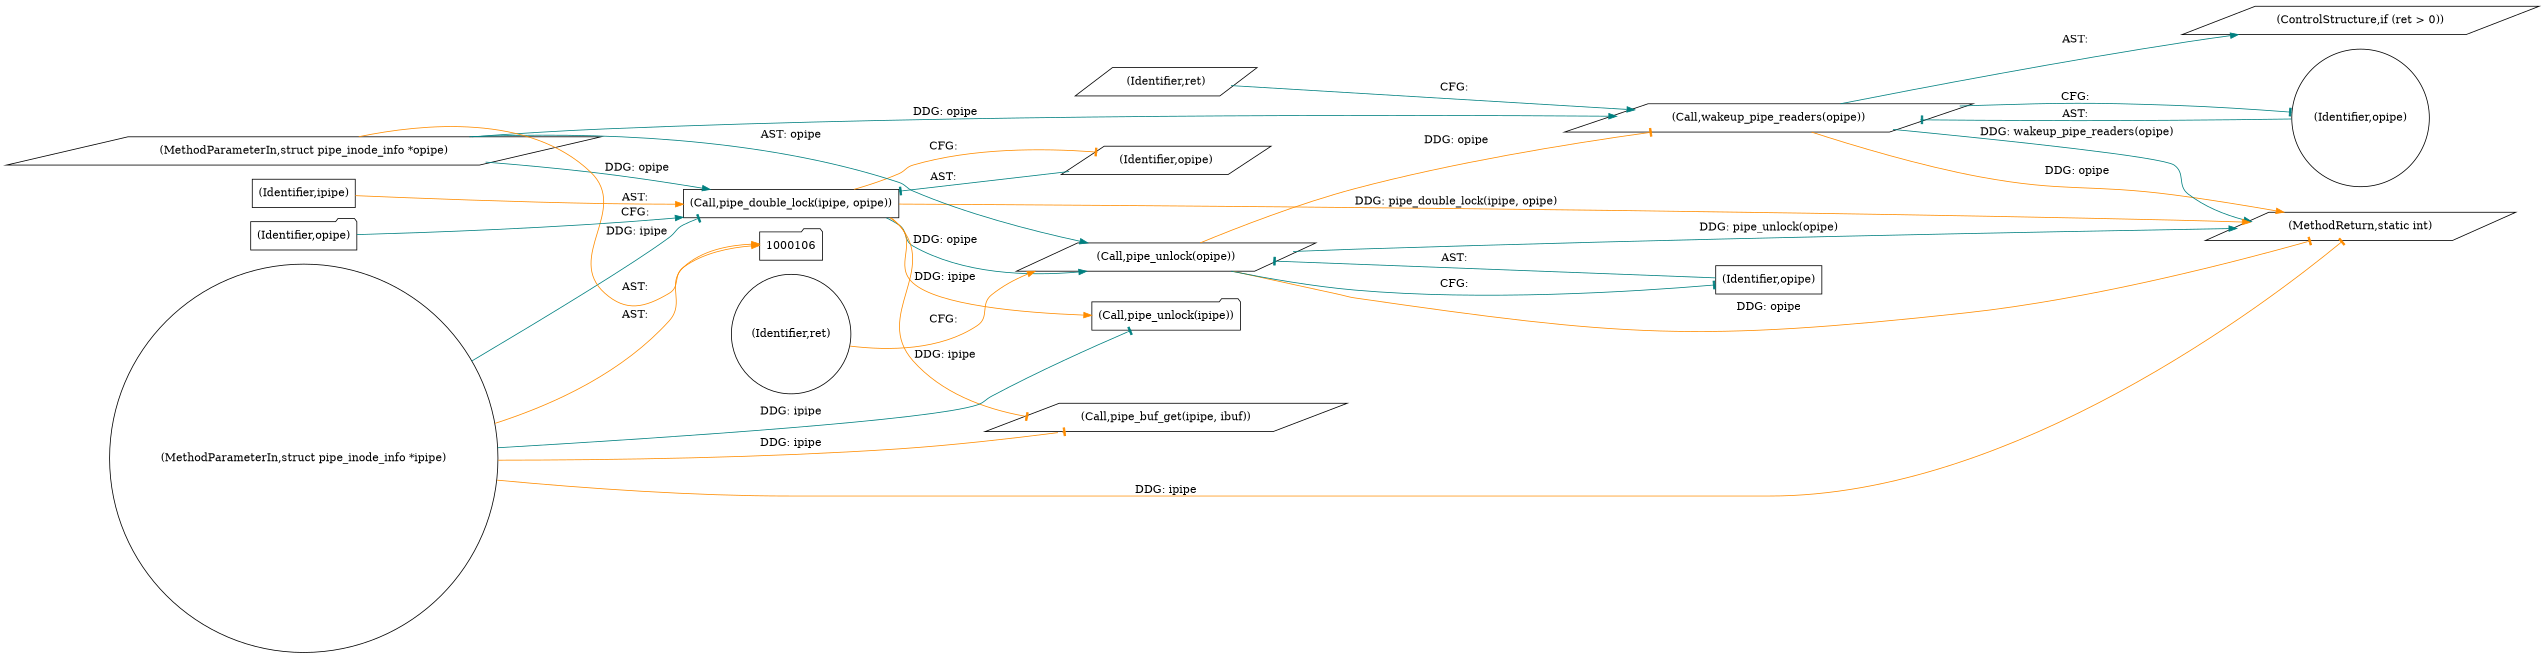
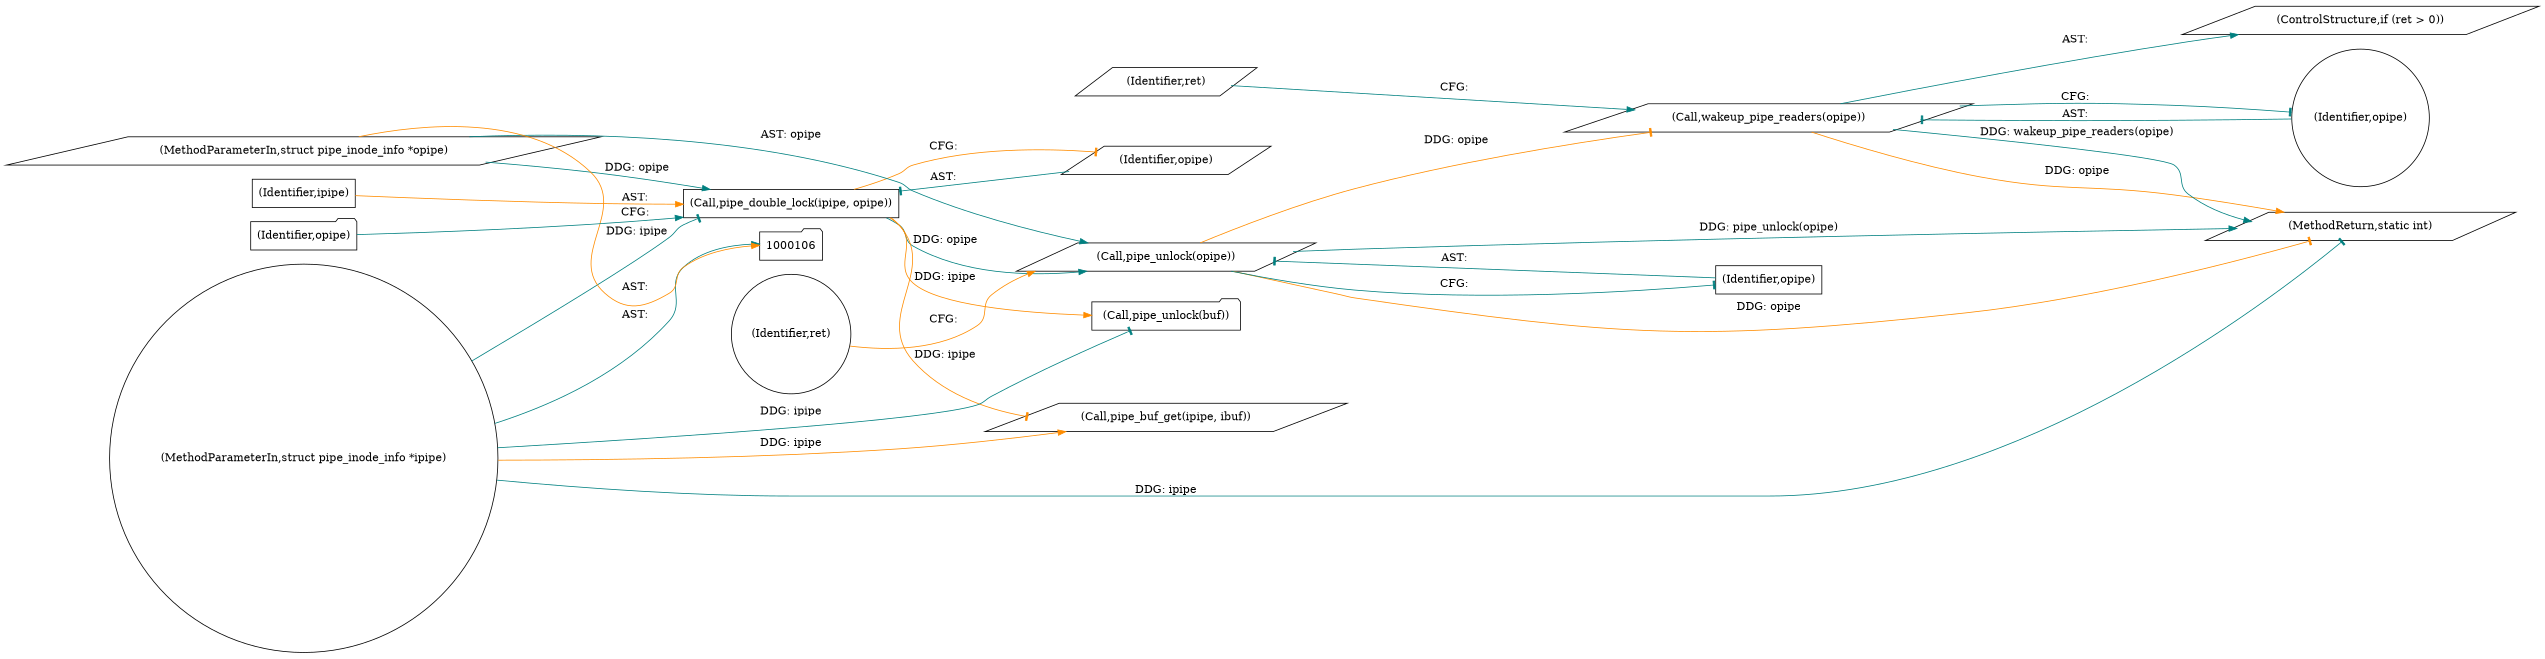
(1040, 118) -> none
(1571, 210) -> none
(1166, 316) -> (1166, 316)
(642, 346) -> (642, 346)
(778, 455) -> (778, 455)
(1450, 496) -> (1450, 496)
